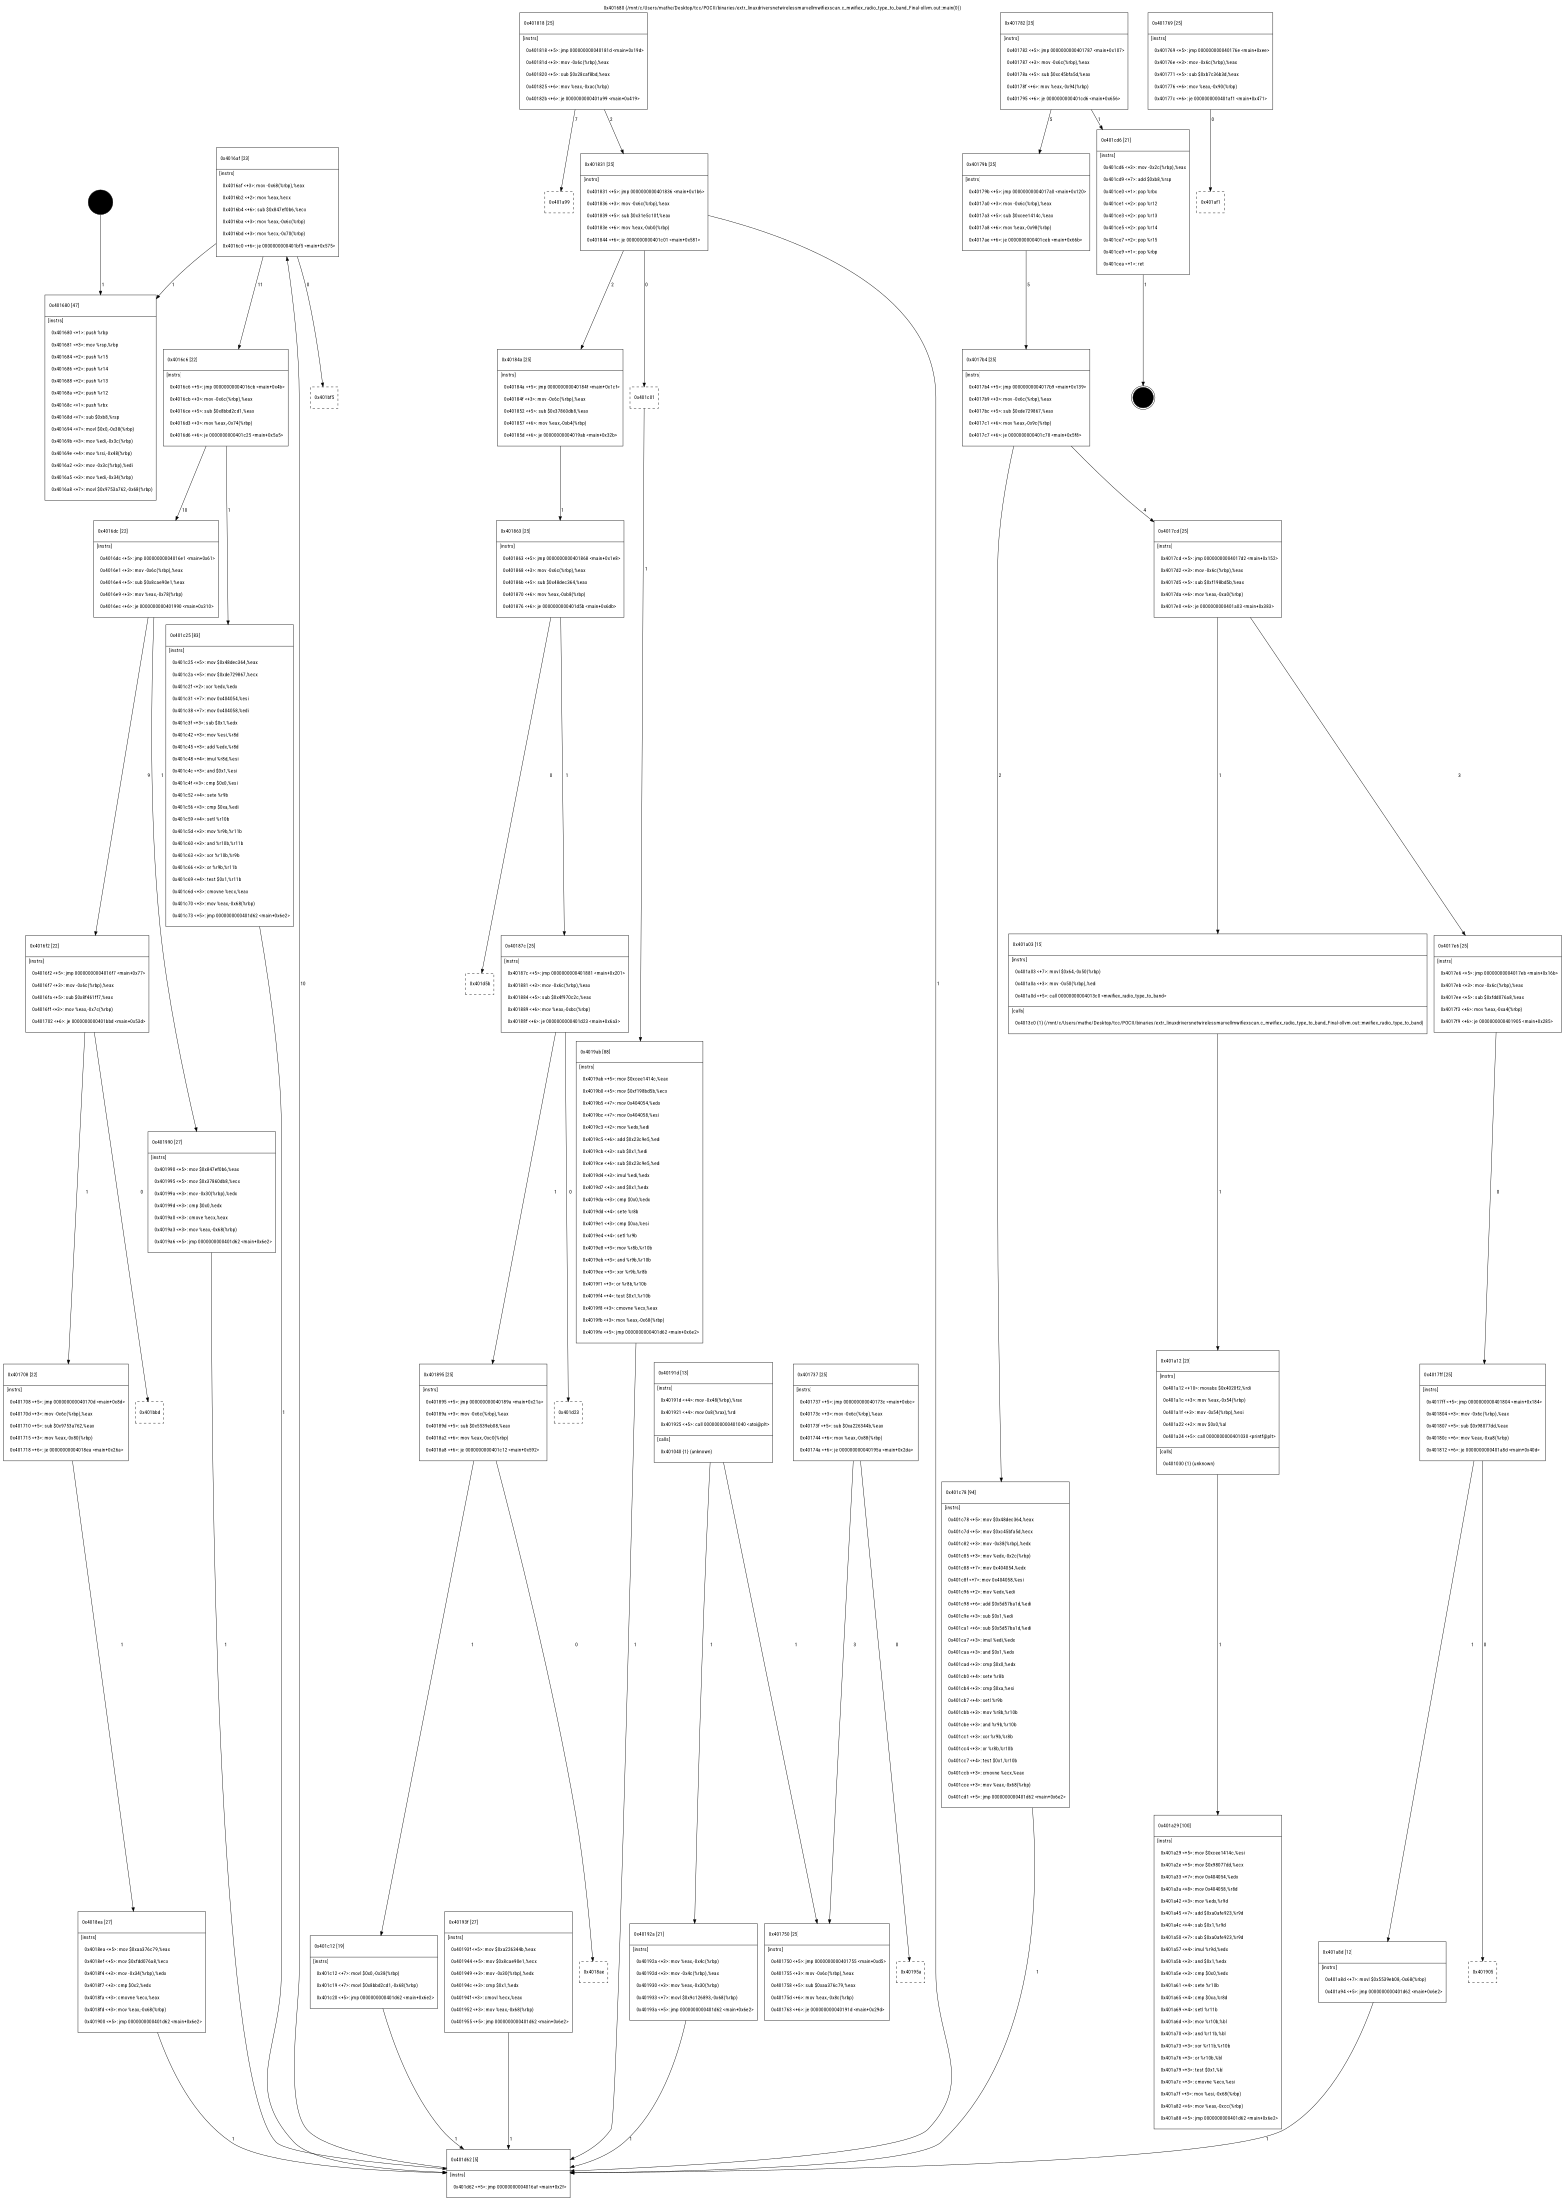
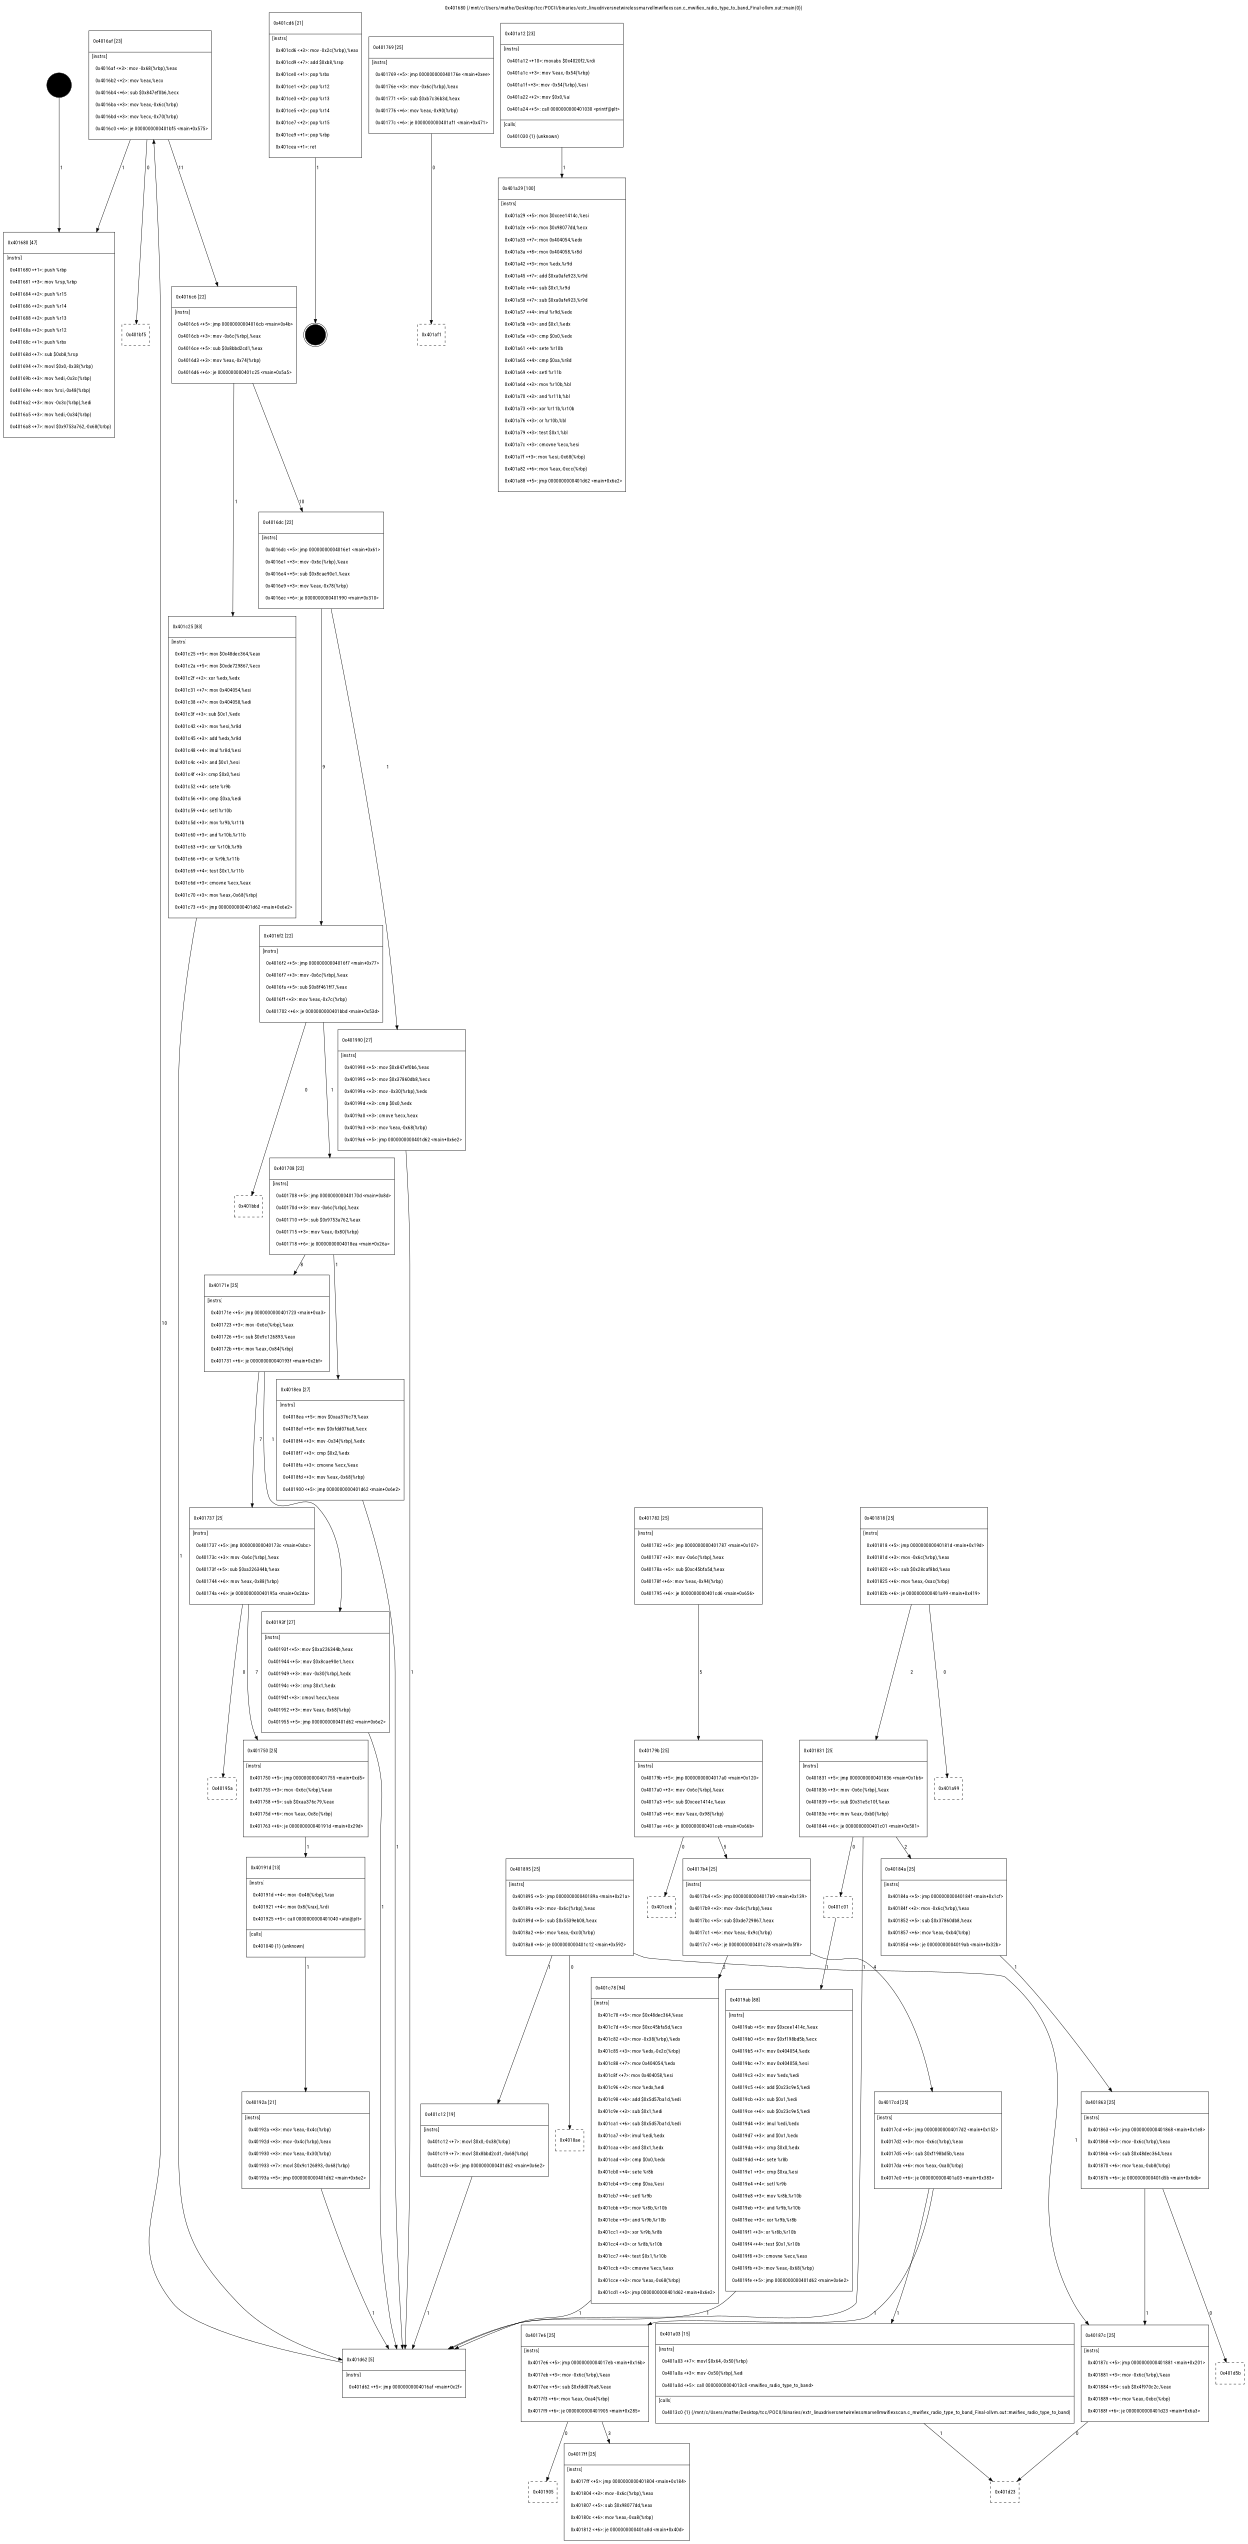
(1096, 118) -> none
(576, 120) -> (944, 1672)
(1459, 776) -> (875, 2313)
(1218, 1190) -> (957, 2451)
(1497, 1192) -> (609, 2433)
(524, 1196) -> (1003, 1977)
none -> (267, 1323)
(854, 1645) -> (256, 1672)
(770, 1691) -> (306, 1845)
(1483, 1709) -> (558, 2450)
none -> (662, 1907)
(1382, 1972) -> none
